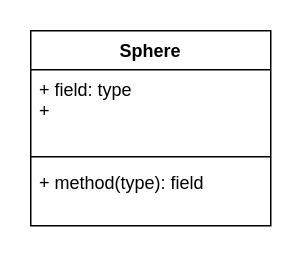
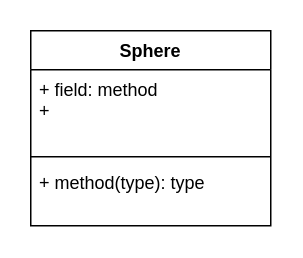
(93, 90) -> (103, 90)
(133, 183) -> (133, 183)
